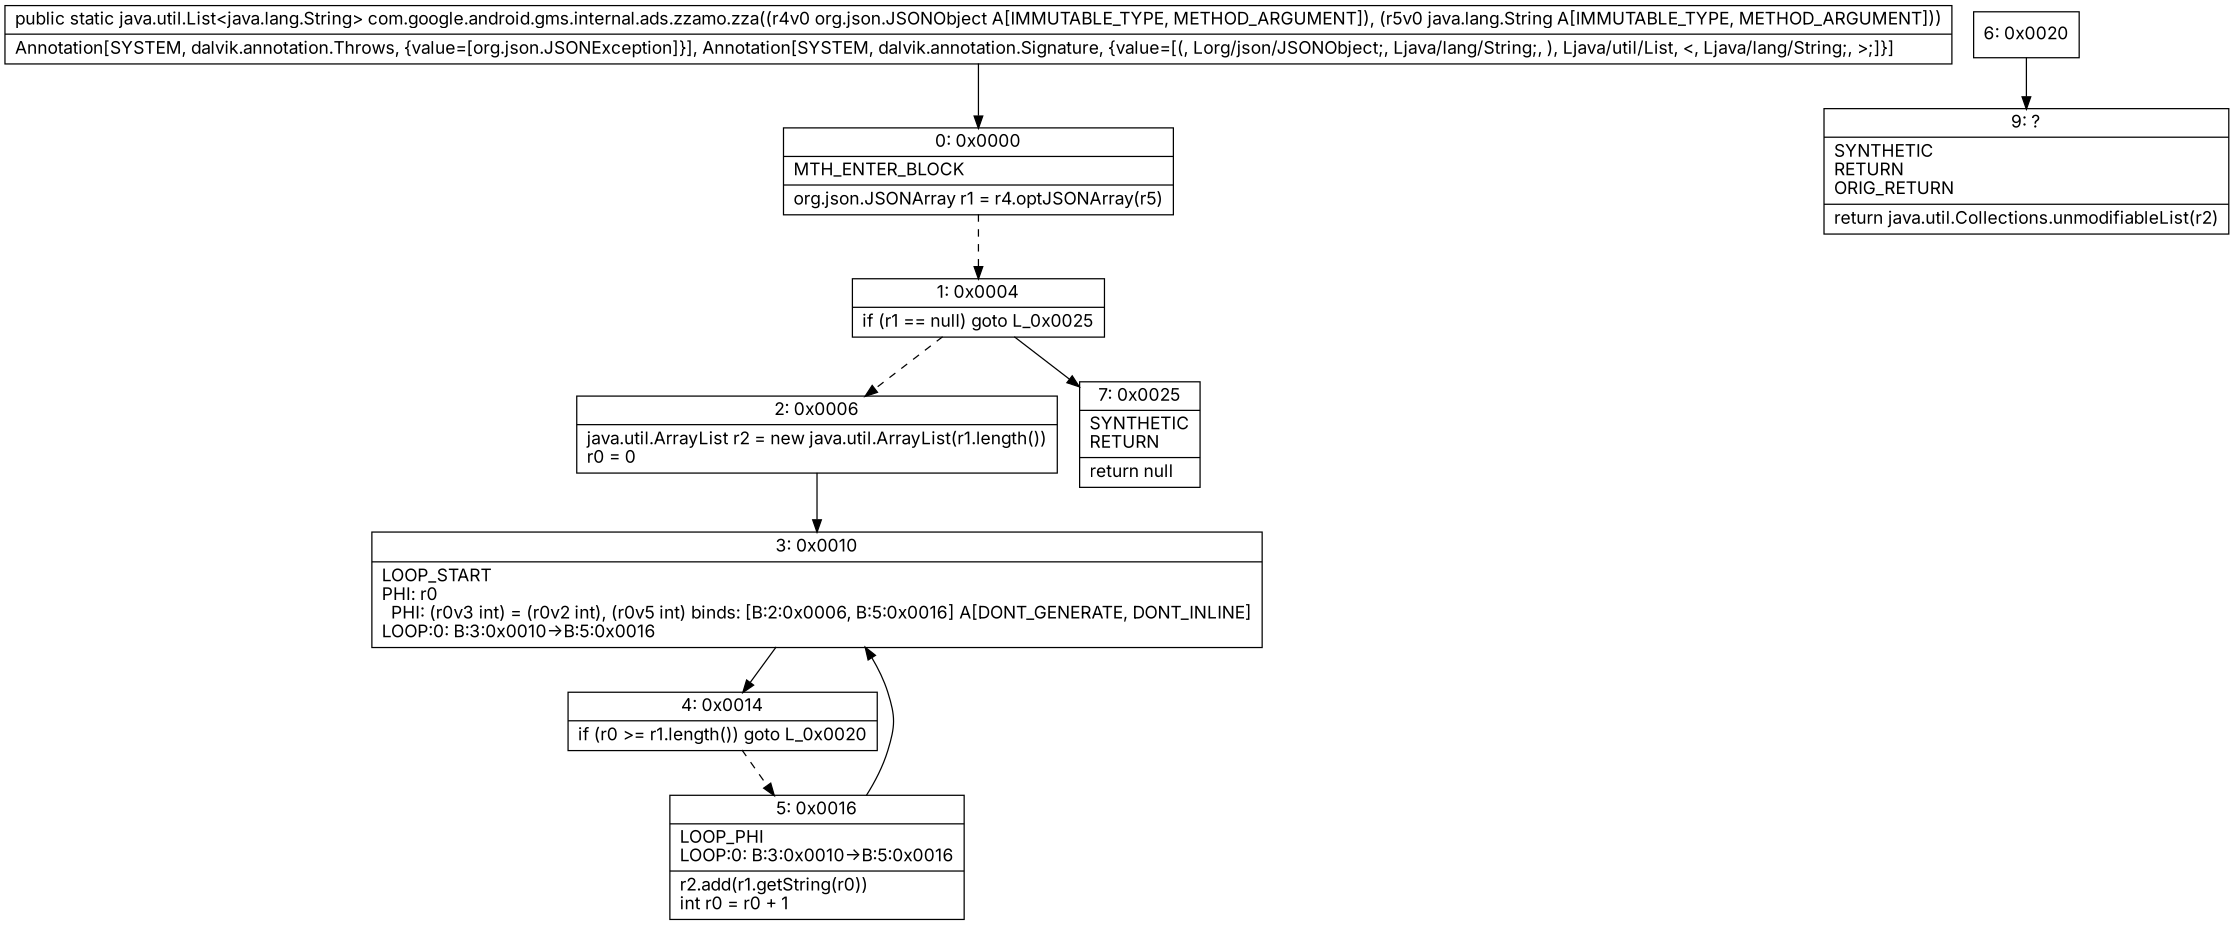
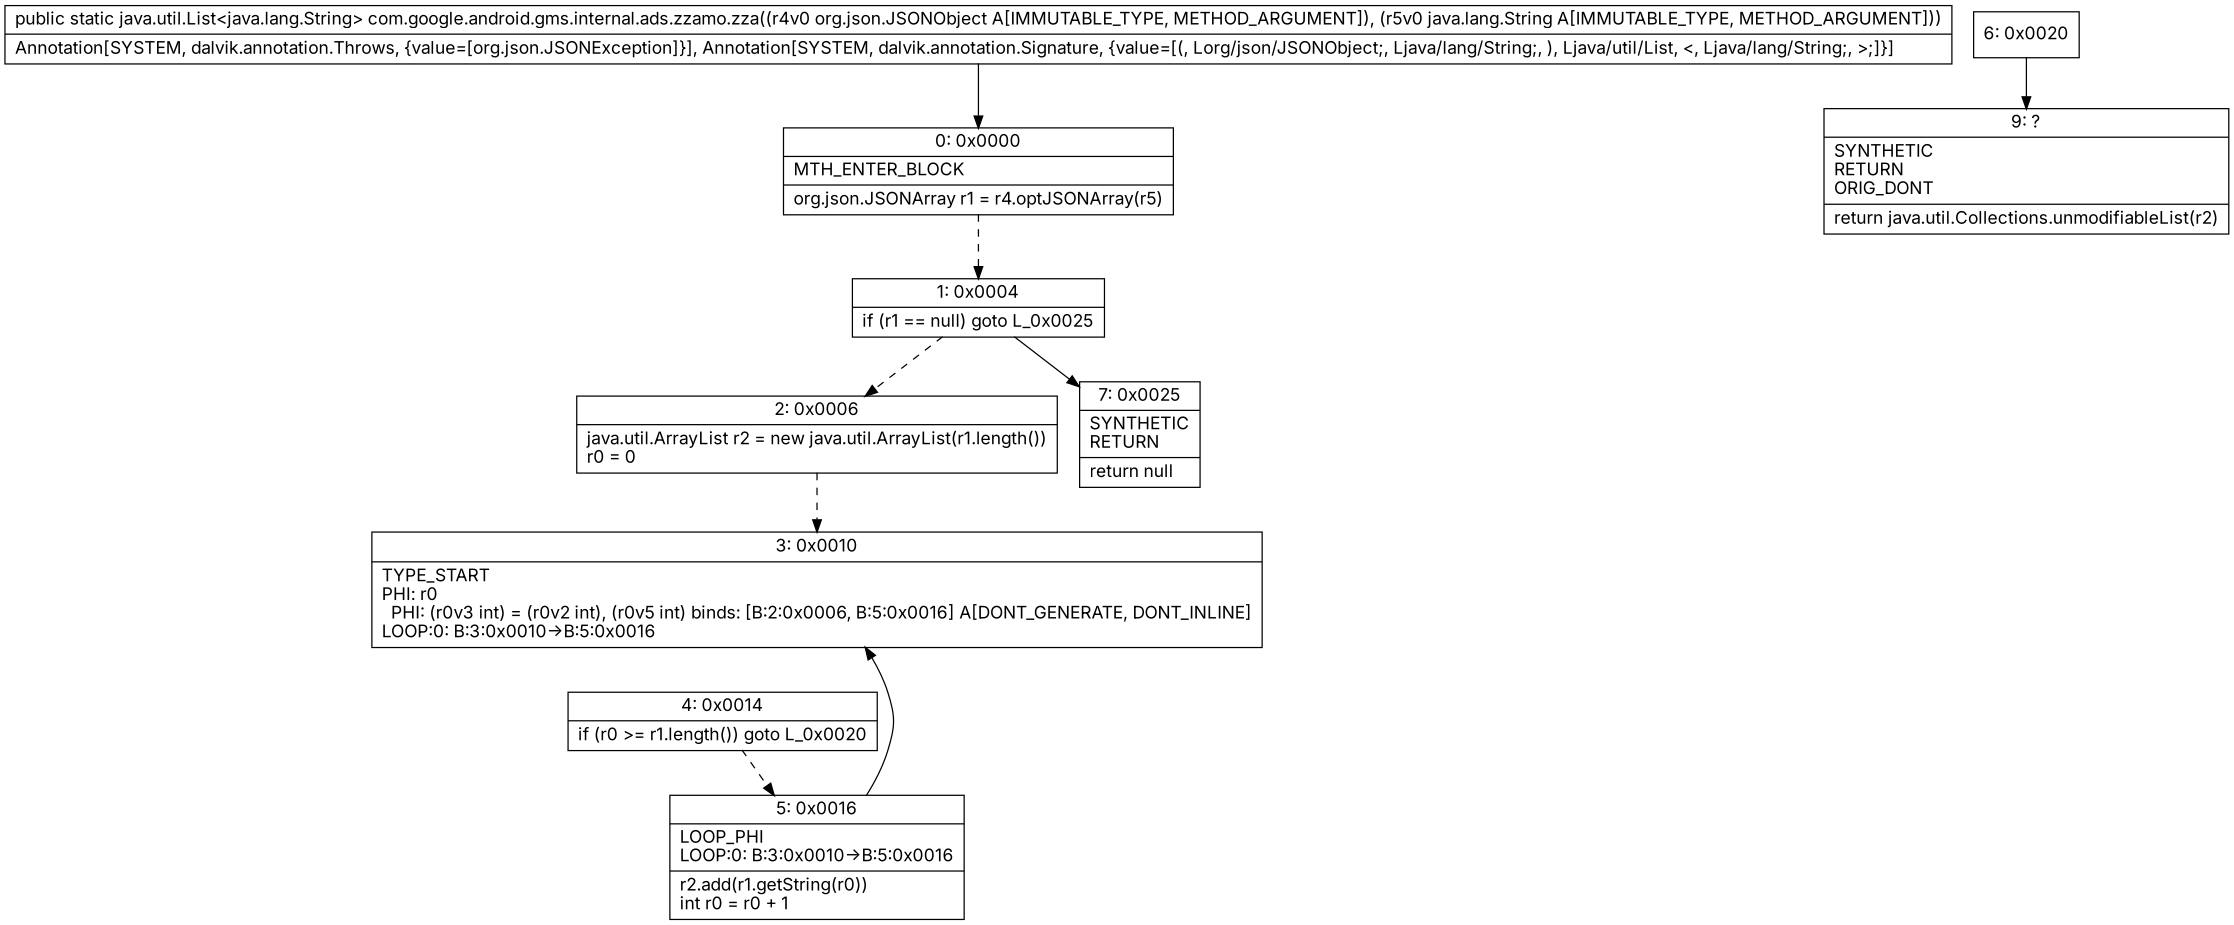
(1894, 189) -> (1884, 189)
(817, 496) -> (817, 496)
(437, 576) -> (436, 576)
(763, 665) -> none
